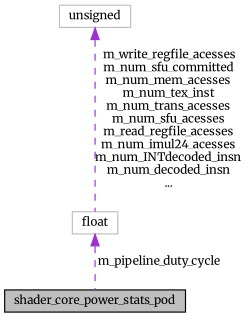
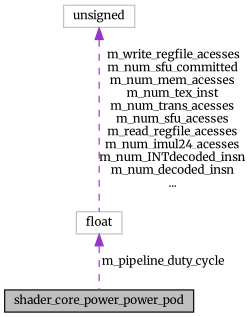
(95, 301) -> (99, 301)
